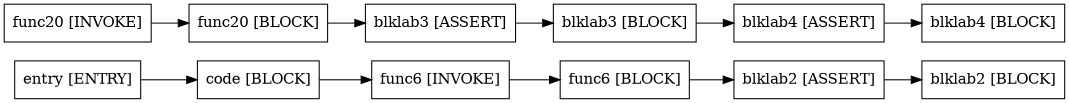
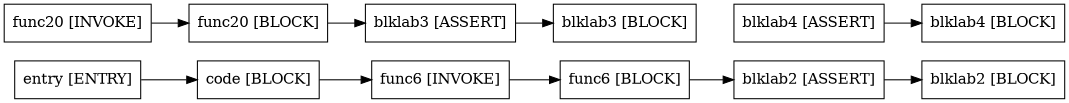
(710, 23) -> none
